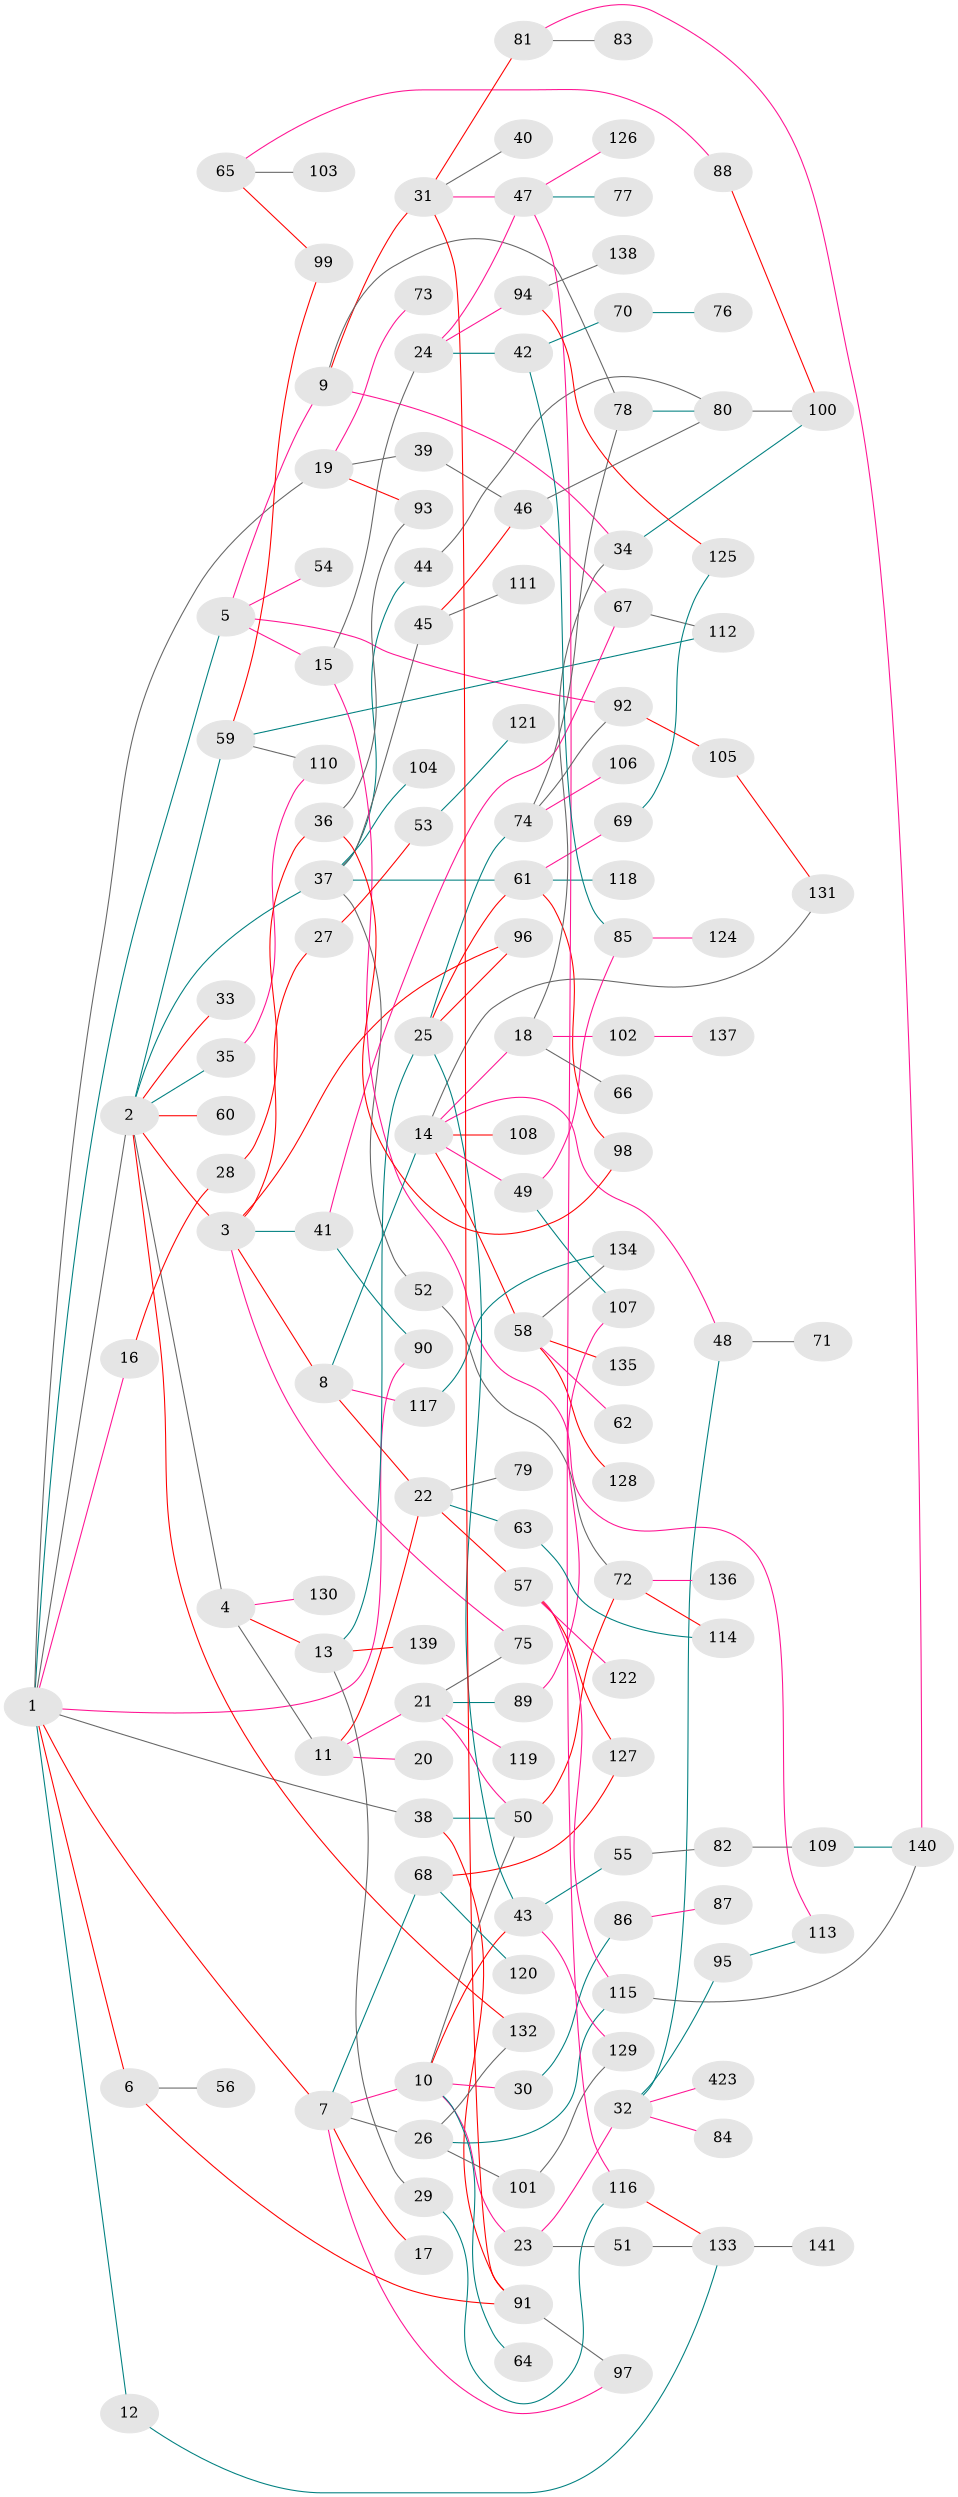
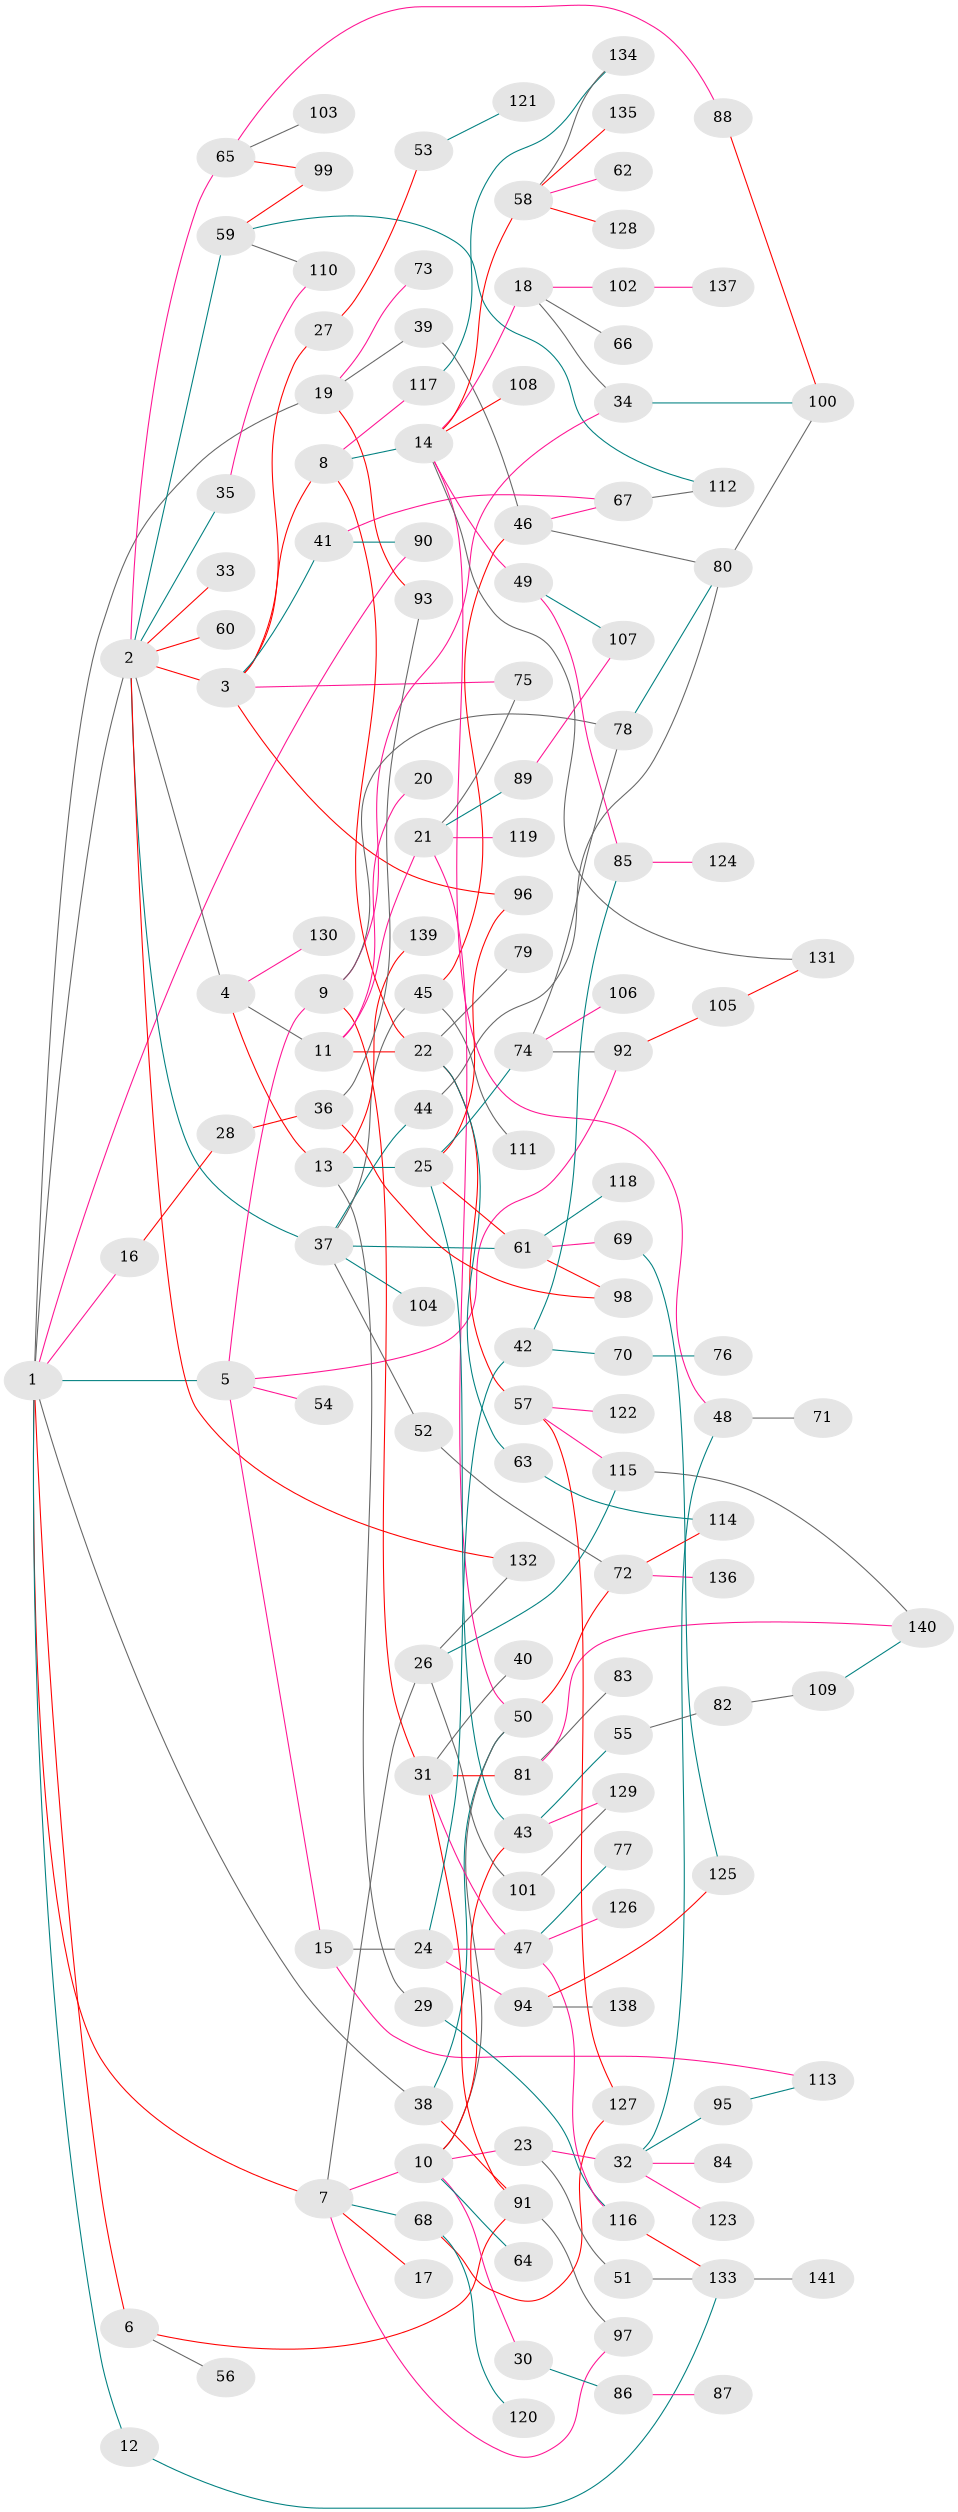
none -> (152, 403)
(723, 2081) -> (723, 2221)
